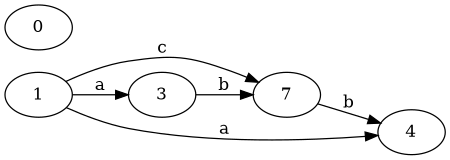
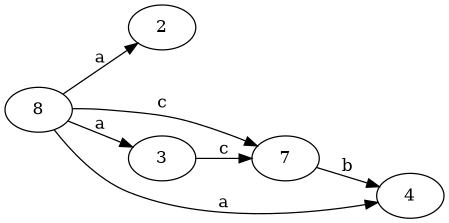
(39, 27) -> none
none -> (162, 27)
(224, 85) -> (224, 149)
(39, 95) -> (39, 110)
